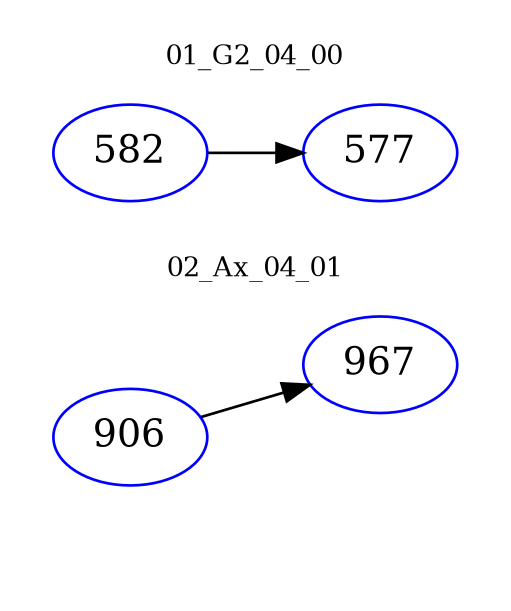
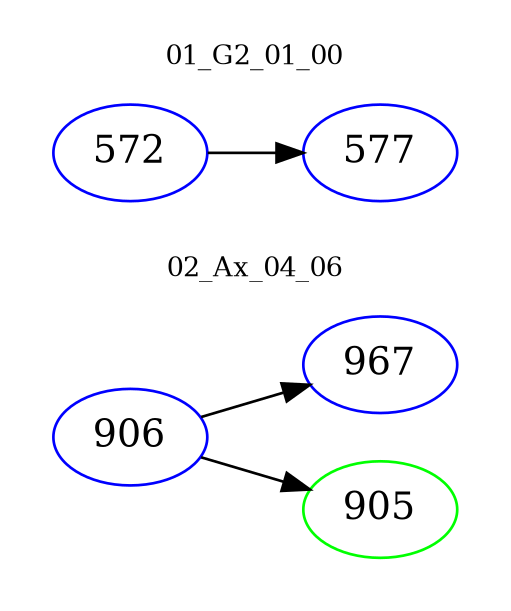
(255, 58) -> (255, 58)
(130, 153) -> (130, 153)
(255, 270) -> (255, 270)
none -> (380, 510)
